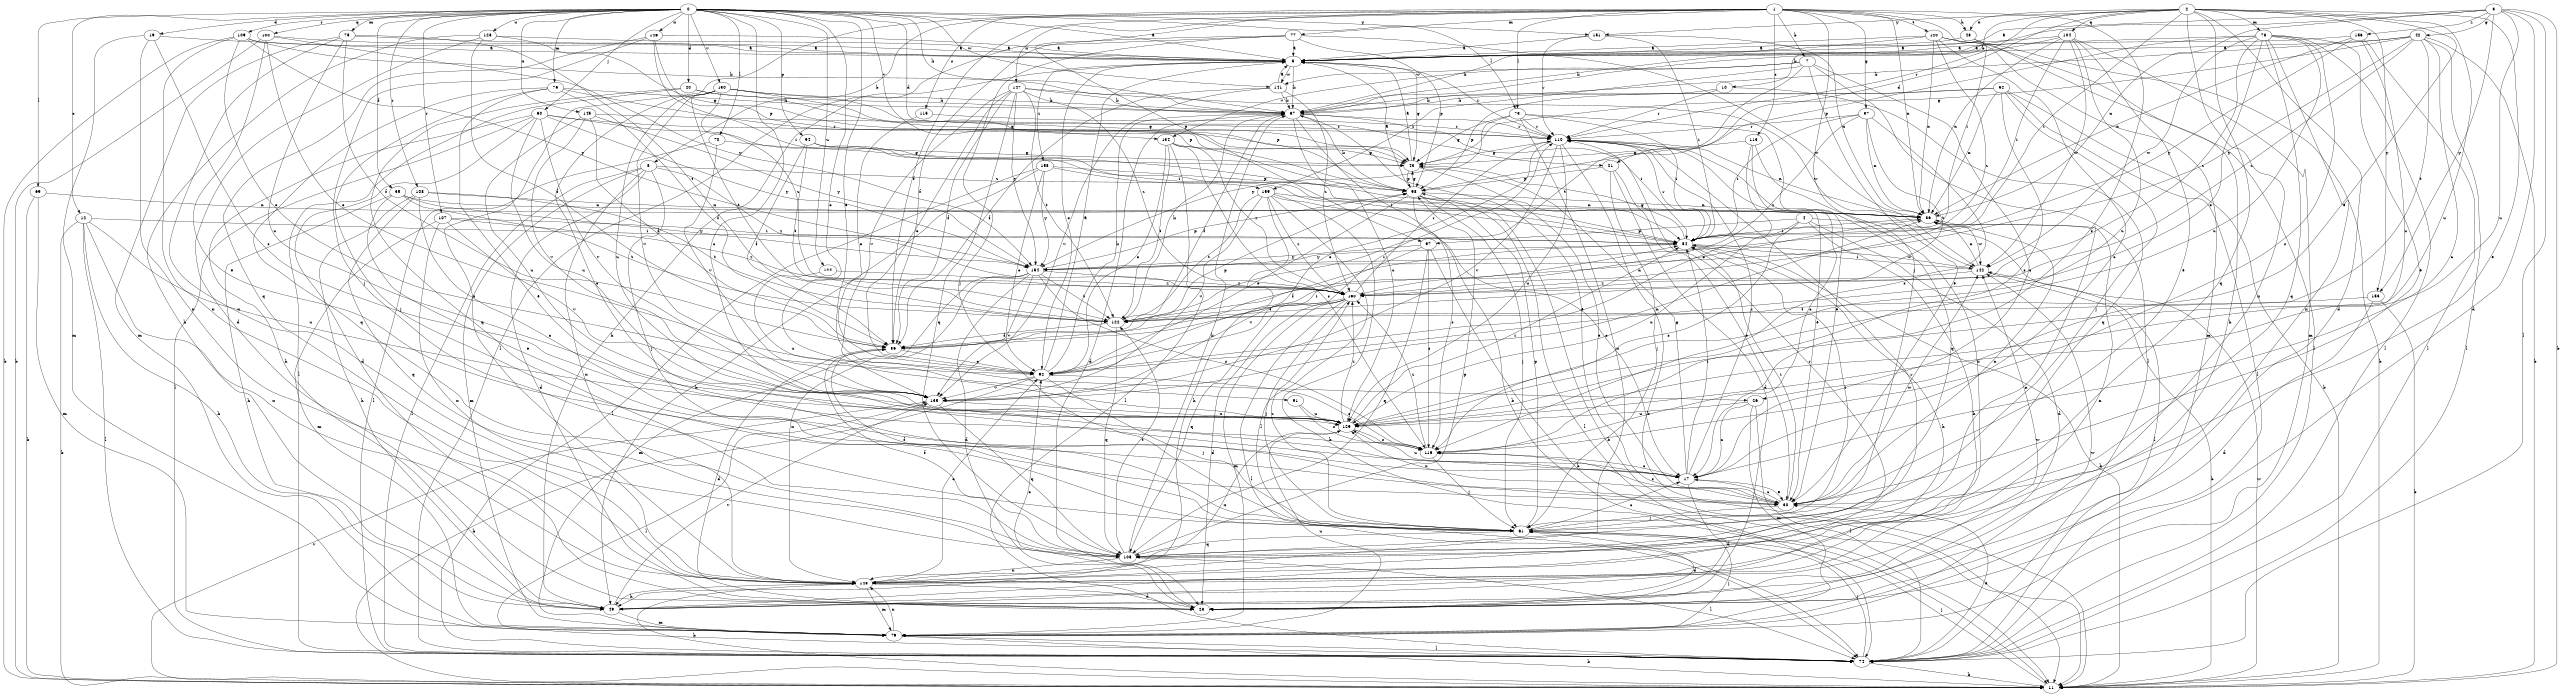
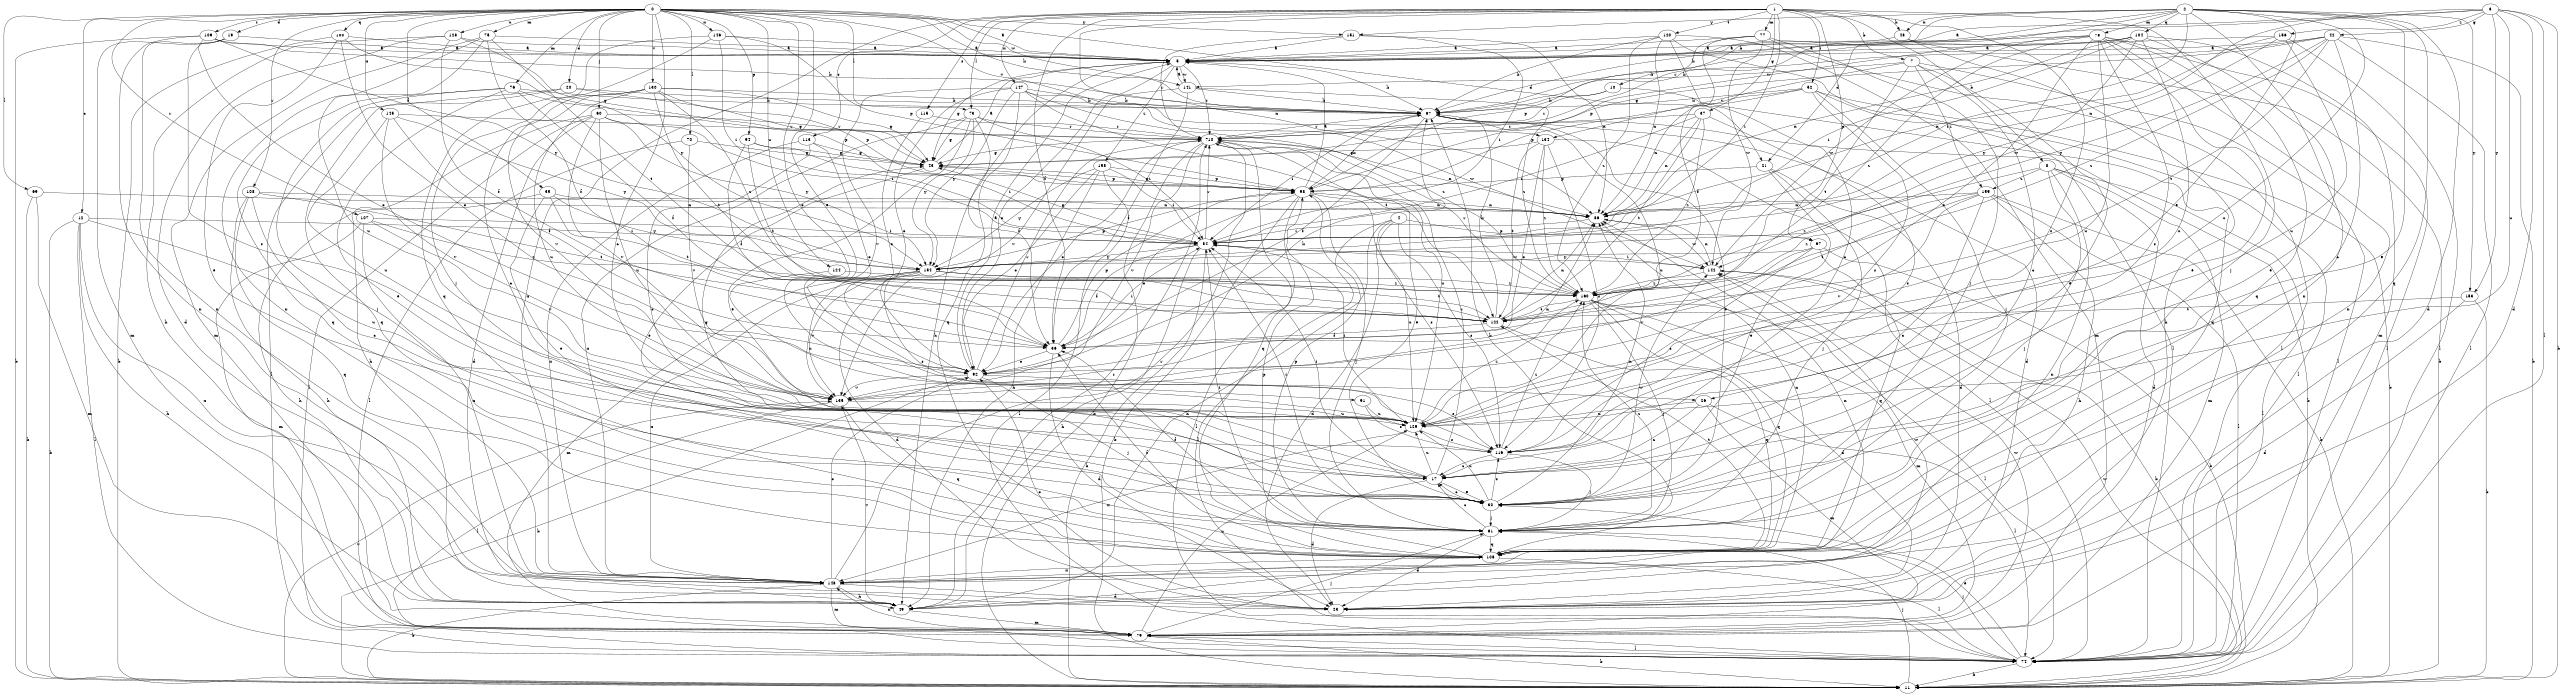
none -> (1819, 34)
(1559, 140) -> (1210, 140)
(946, 218) -> (990, 228)
